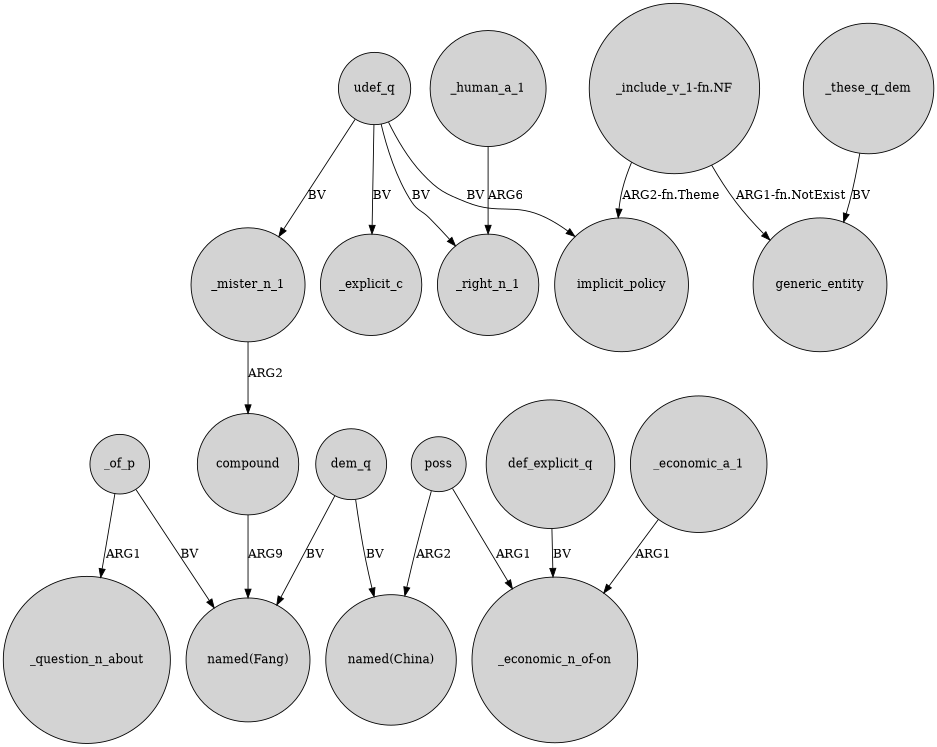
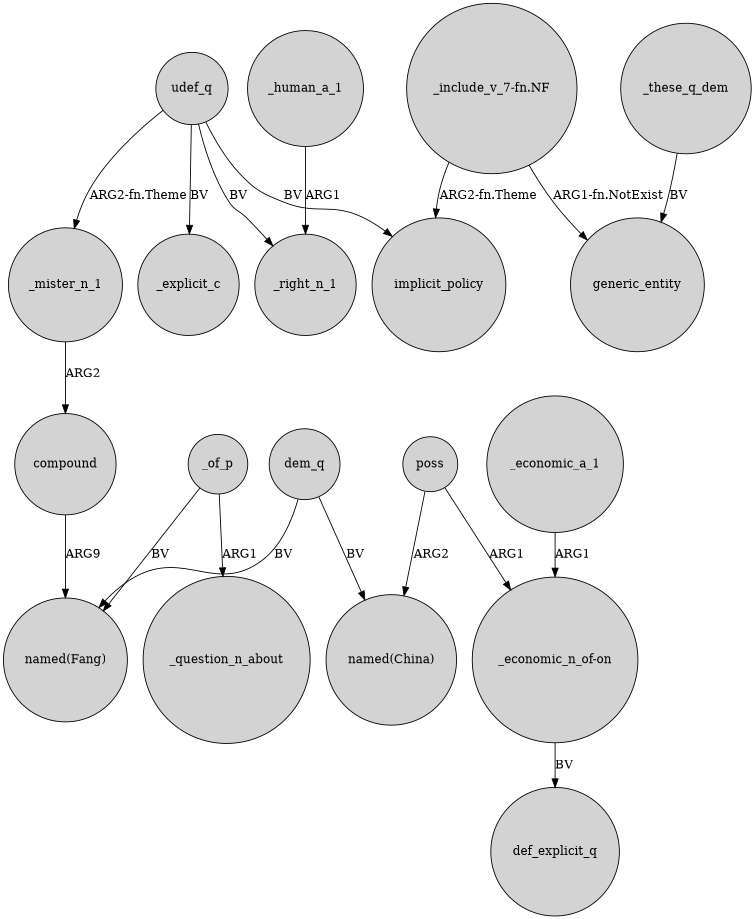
(674, 89) -> (492, 89)
(317, 196) -> (138, 196)
(506, 196) -> (323, 196)
(552, 548) -> (555, 761)
